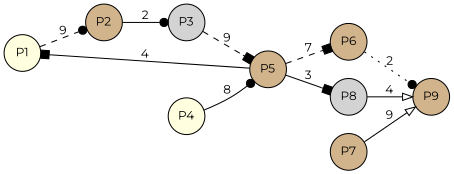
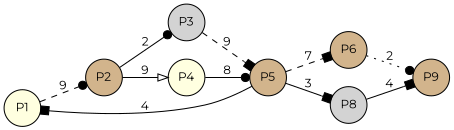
none -> (140, 77)
(385, 97) -> (385, 93)
(349, 152) -> none
